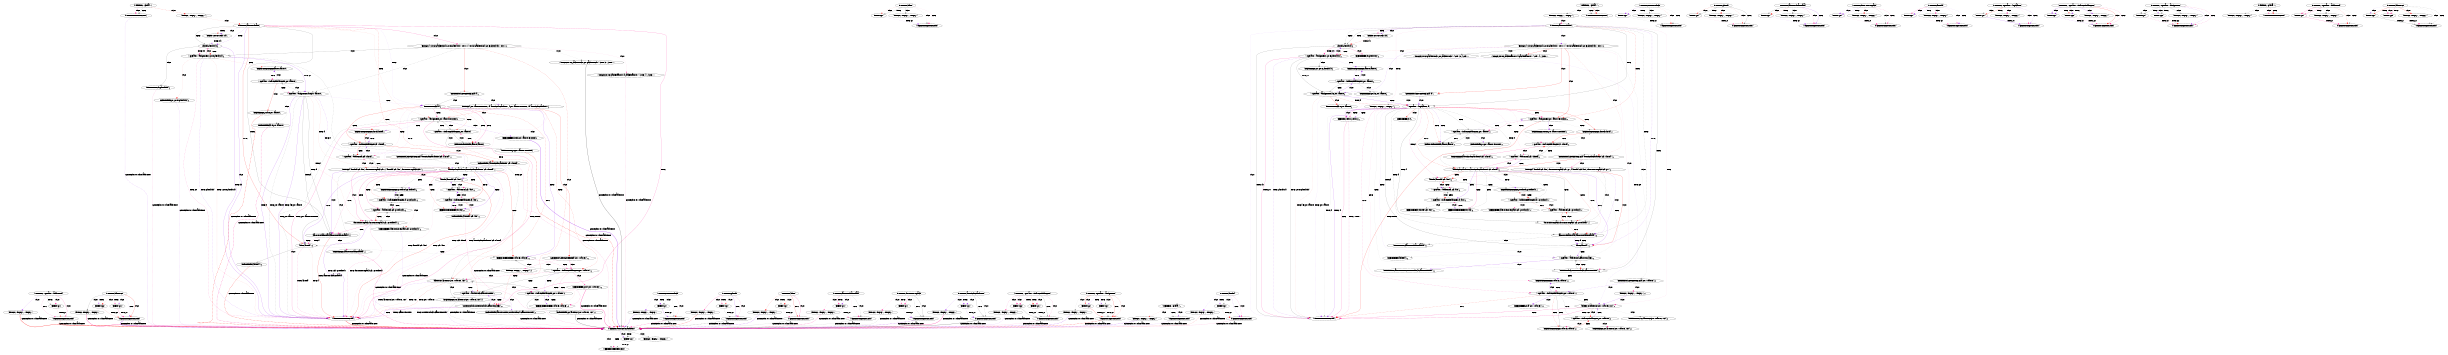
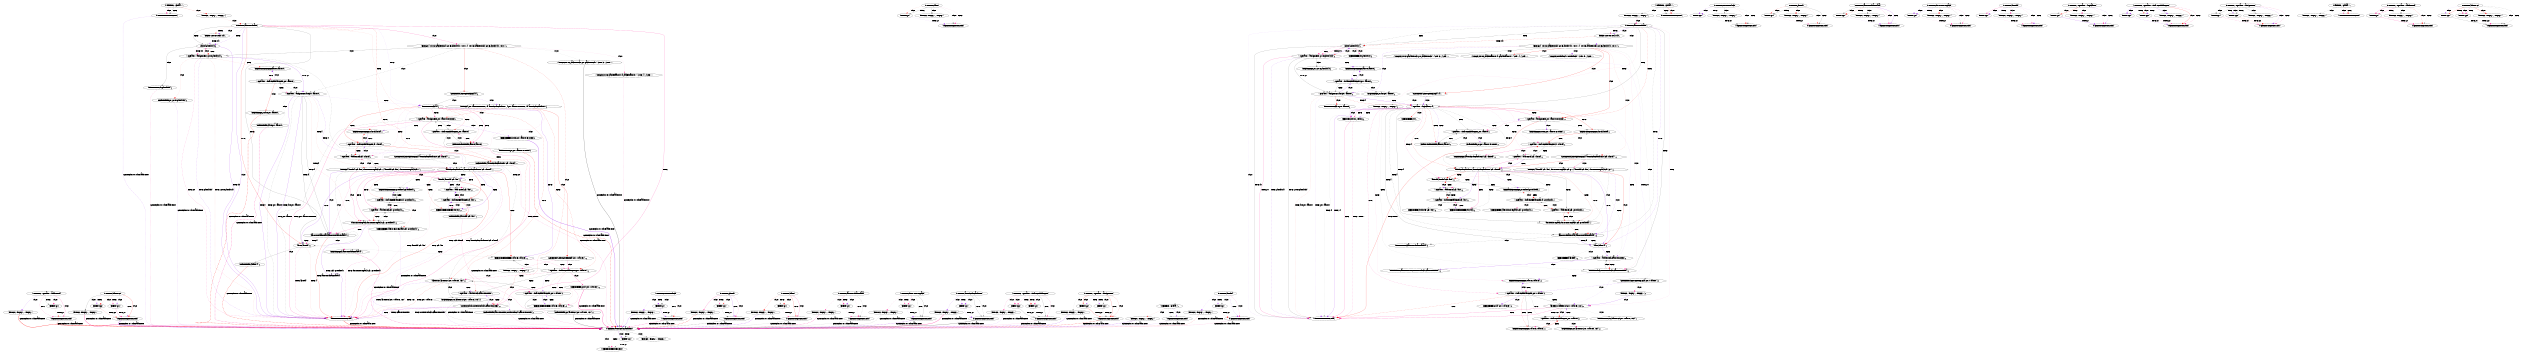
none -> (1571, 56)
